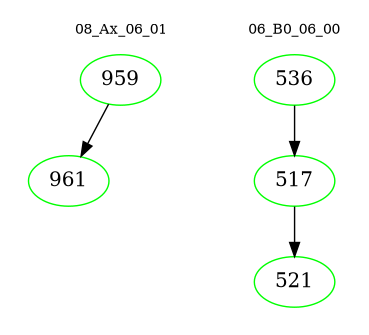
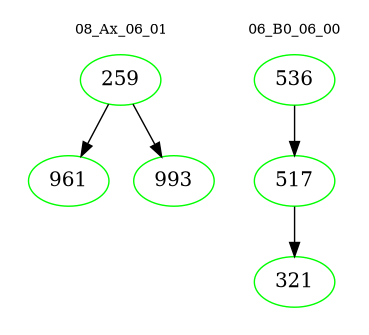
(121, 80) -> (121, 80)
none -> (174, 181)
(295, 282) -> (295, 282)
